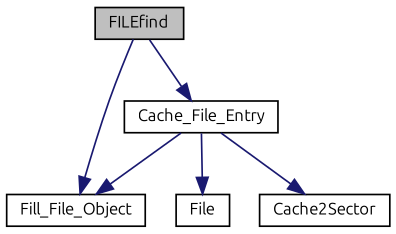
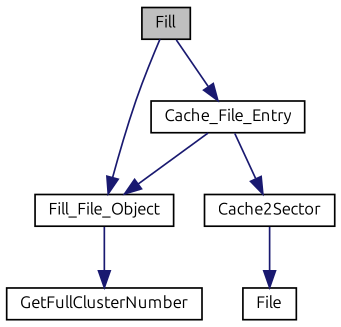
(139, 23) -> (166, 23)
(202, 155) -> (270, 249)
none -> (104, 304)
